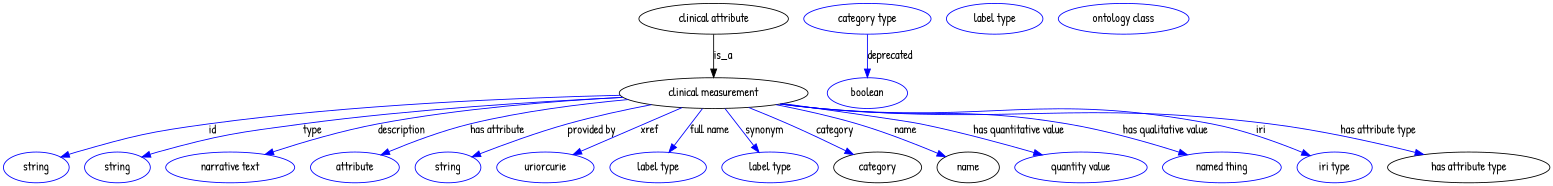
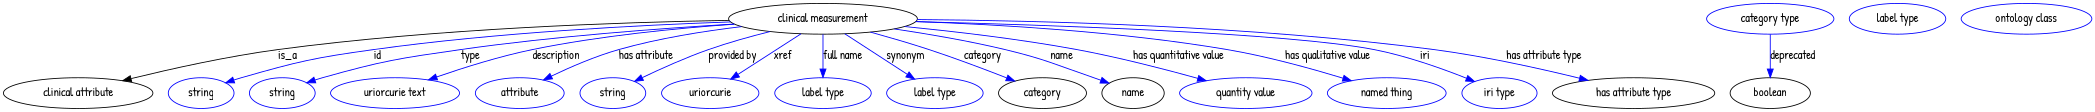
(714, 52) -> (428, 34)
(867, 93) -> (1770, 93)
(230, 167) -> (395, 93)
